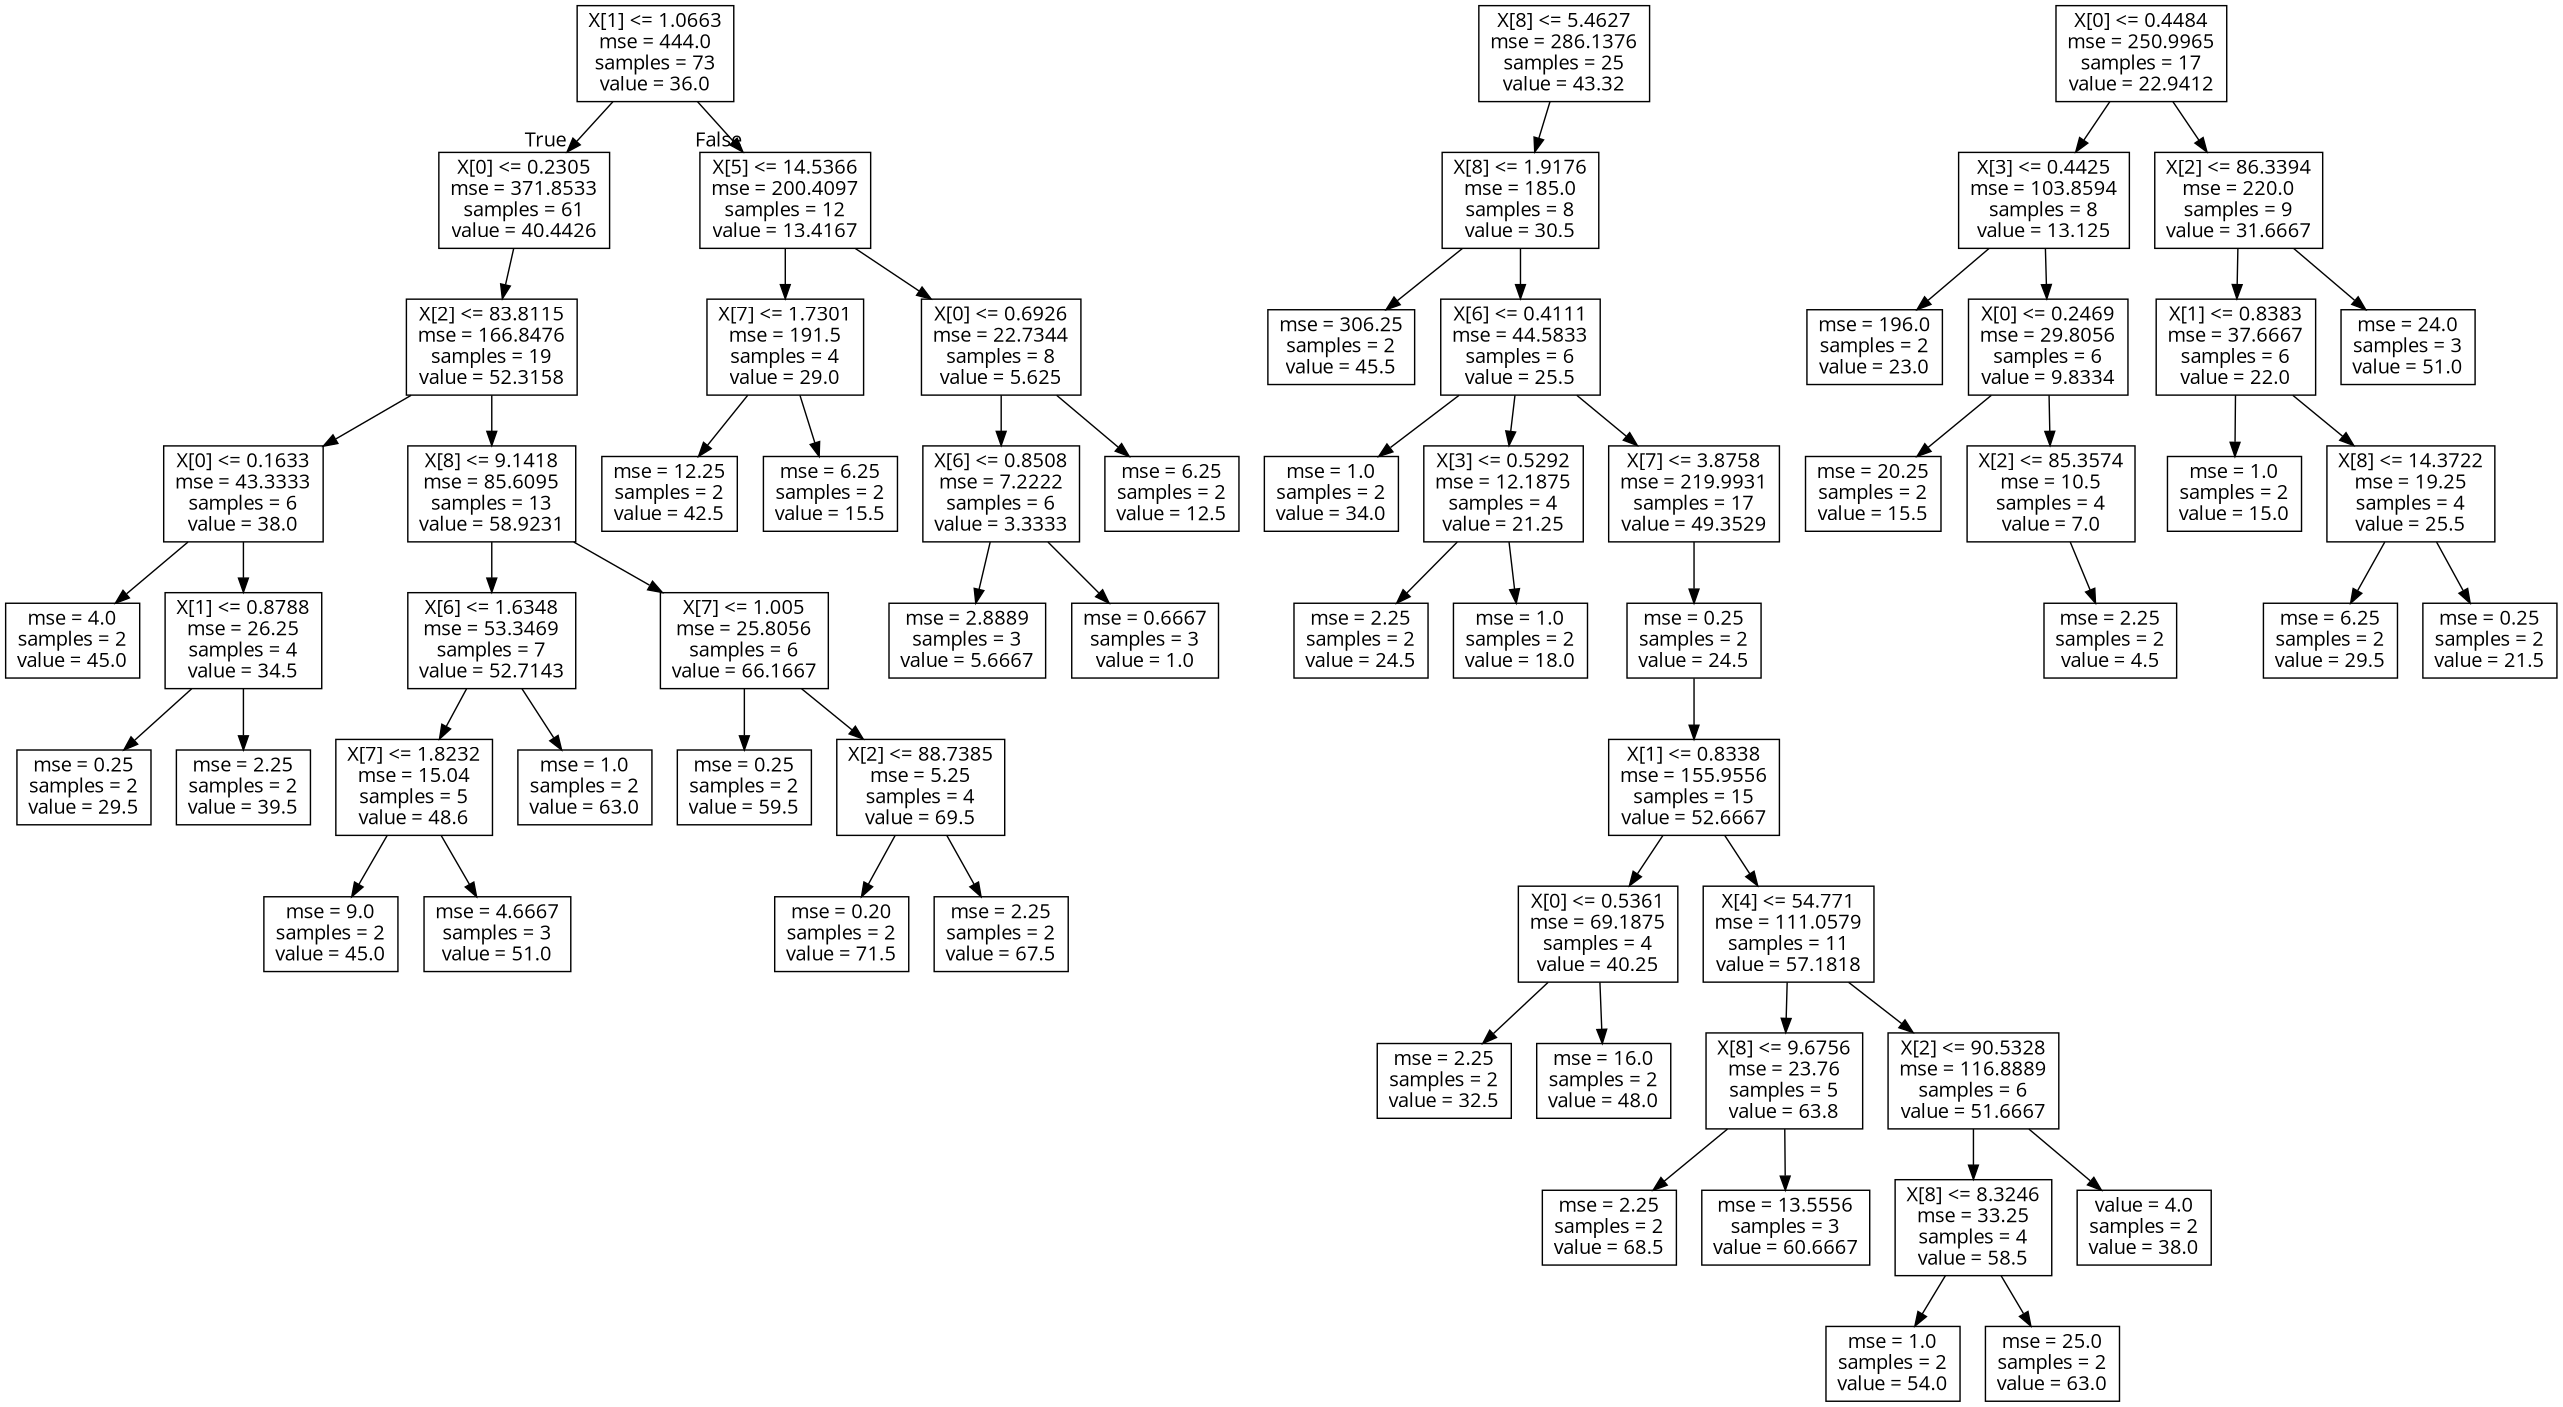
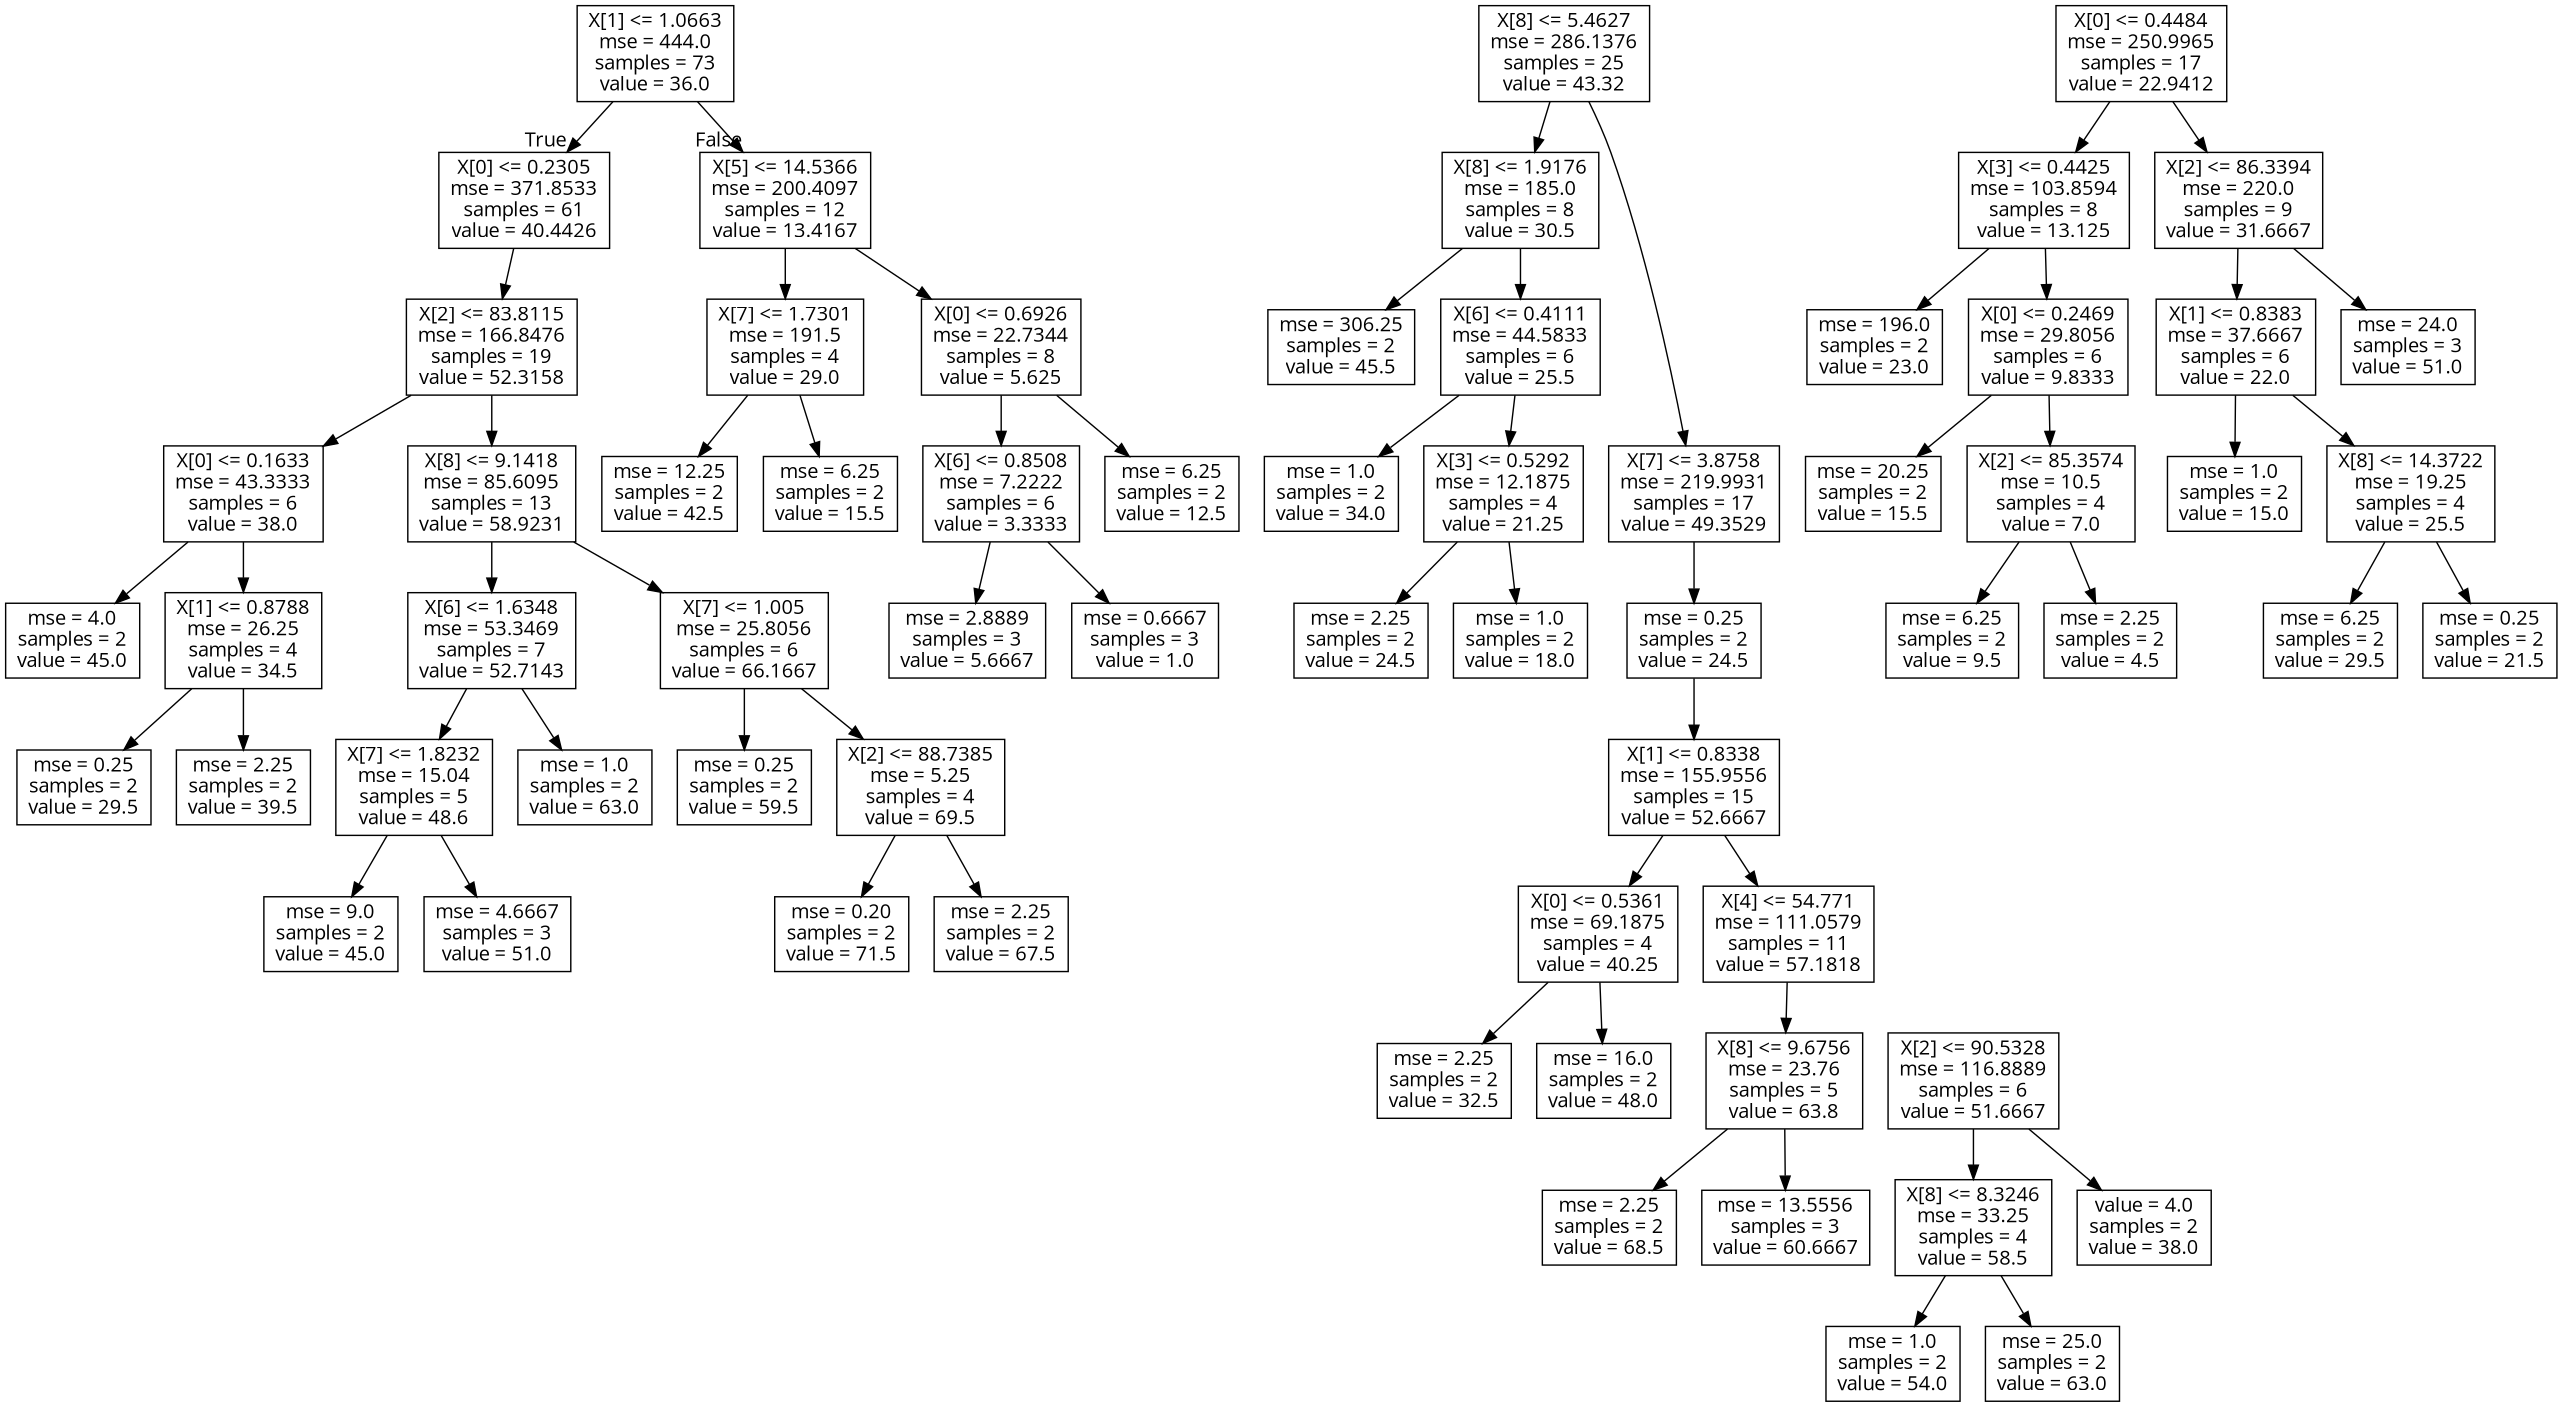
(2048, 347) -> (2048, 347)
(1602, 416) -> (1645, 264)
none -> (1952, 641)
(1875, 1003) -> none
